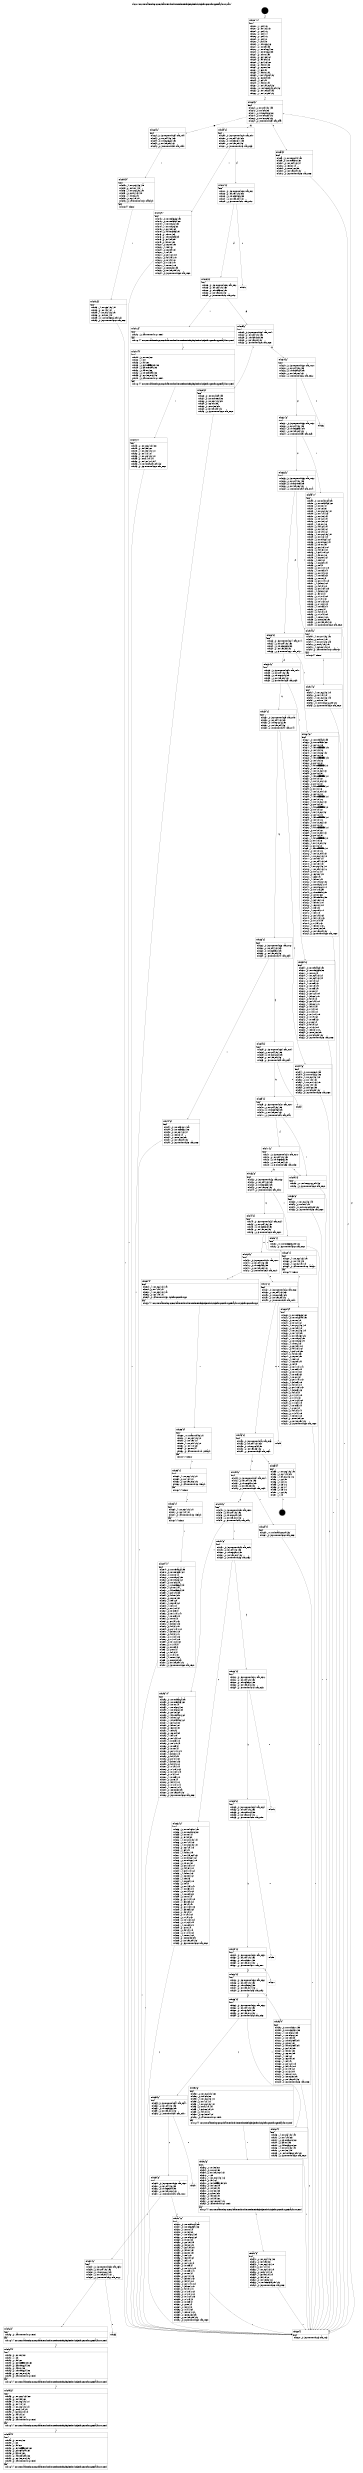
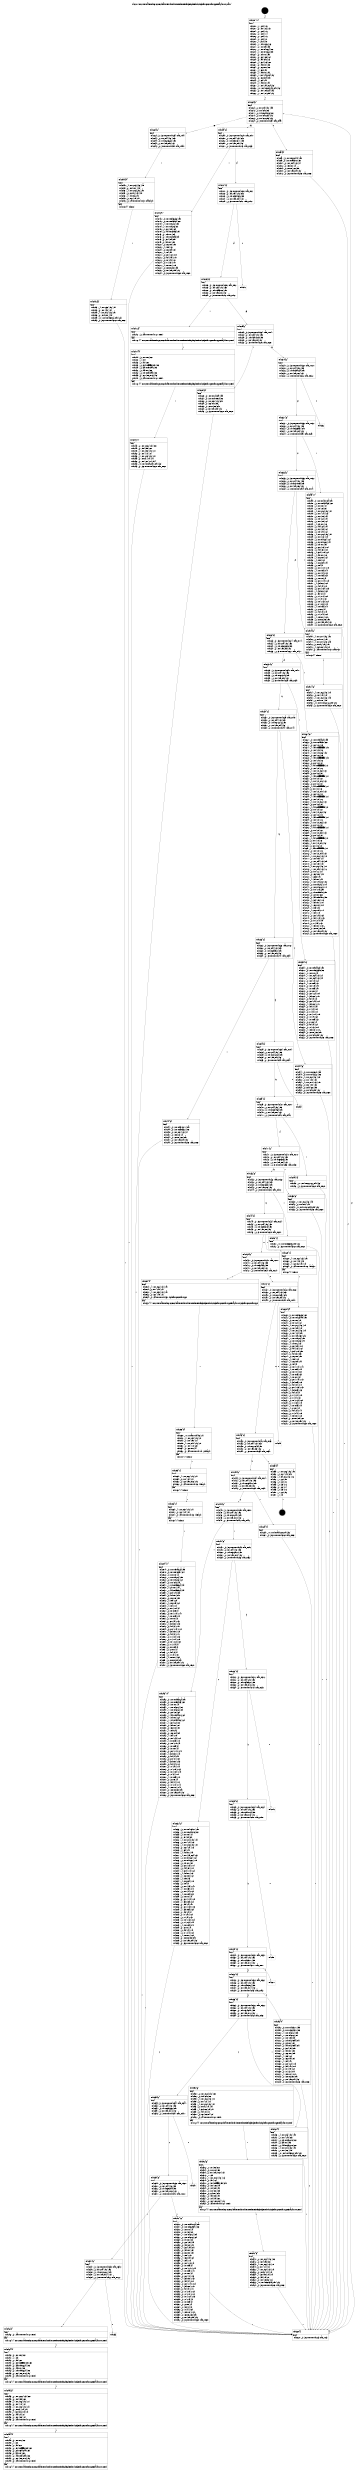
(296, 1171) -> (285, 1181)
